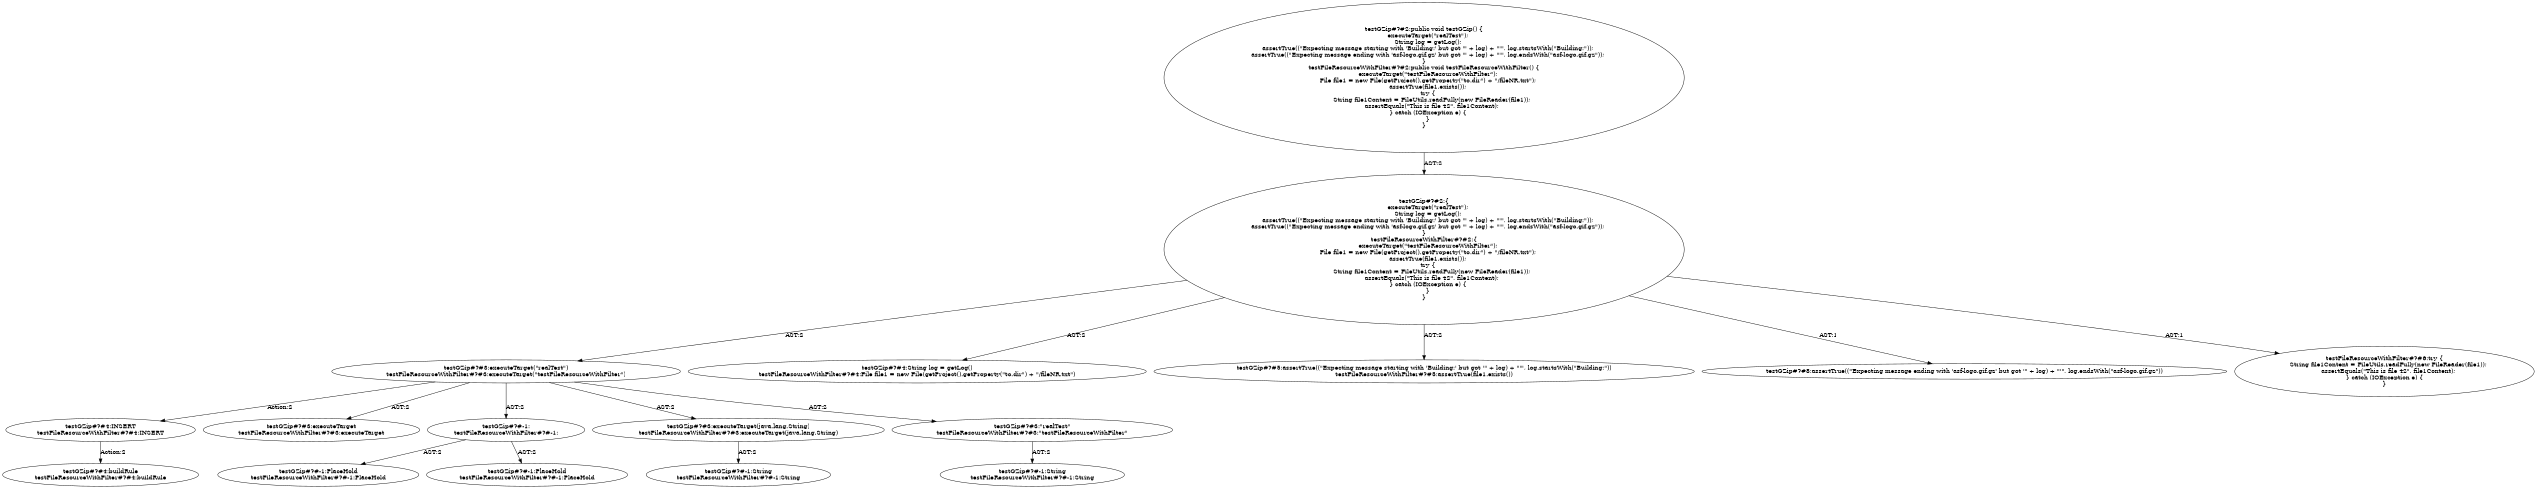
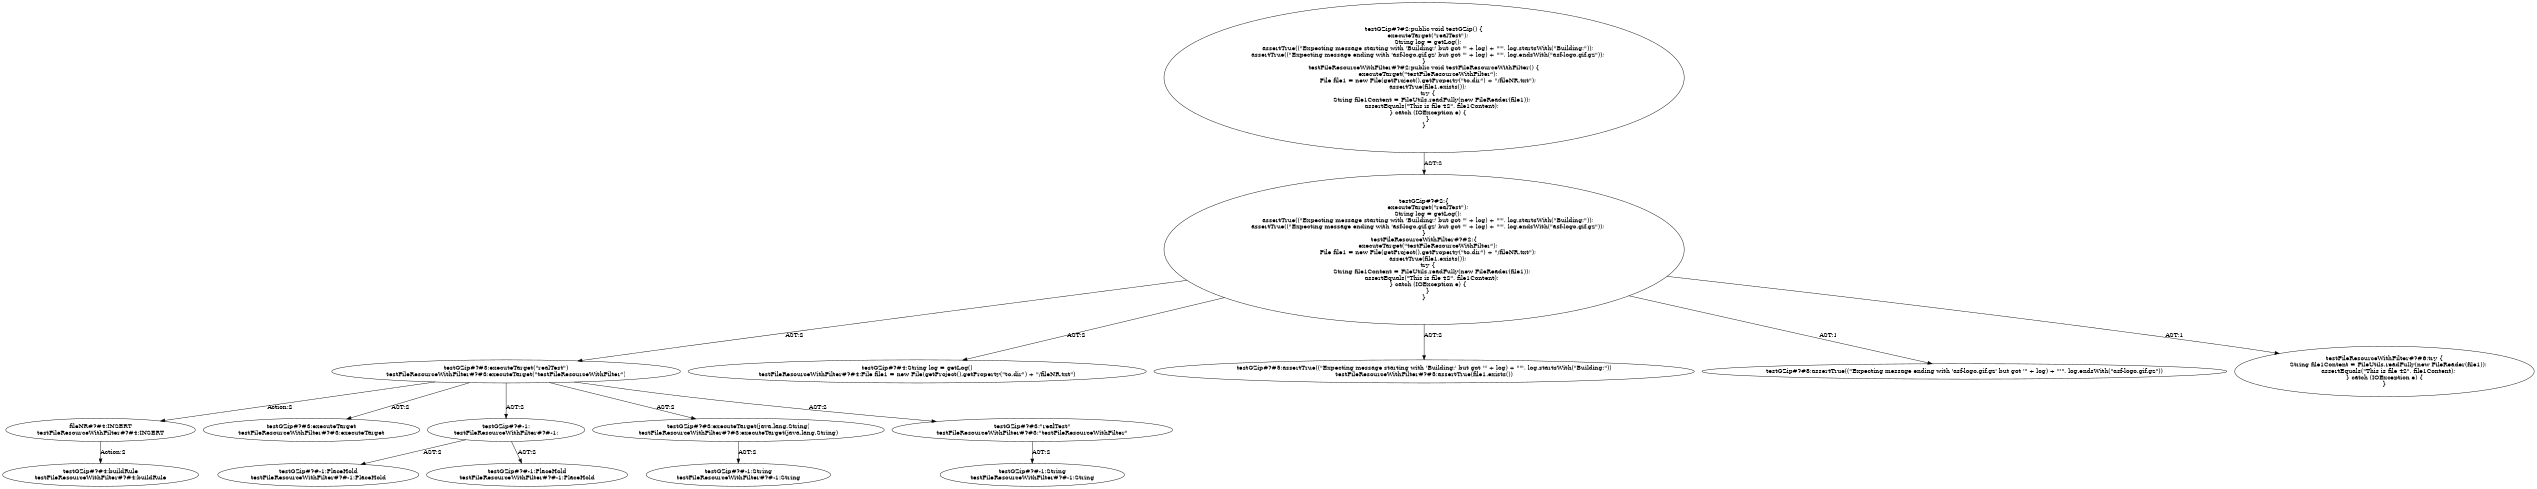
(101, 430) -> (101, 430)
